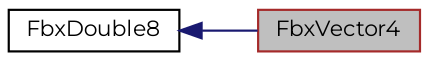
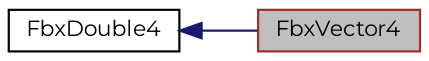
(94, 31) -> (94, 31)
